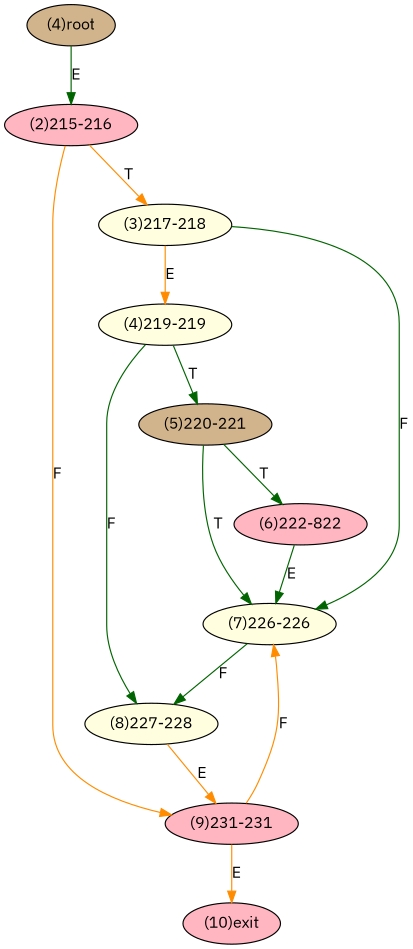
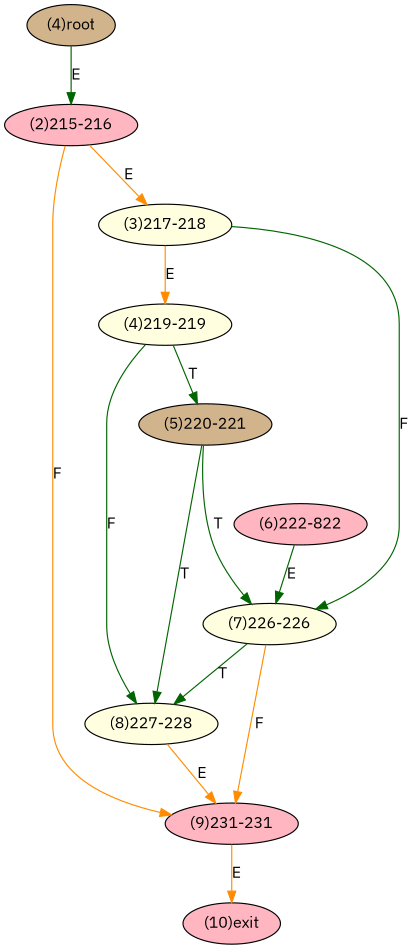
(129, 175) -> (129, 175)
(249, 470) -> (179, 568)
(223, 674) -> (223, 674)
(276, 733) -> (252, 718)
